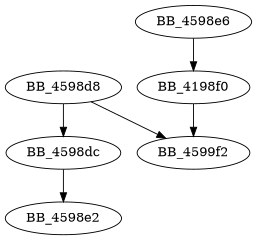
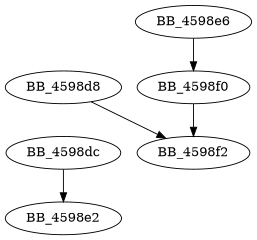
(193, 87) -> (193, 87)
(63, 116) -> none
(193, 153) -> (193, 153)
